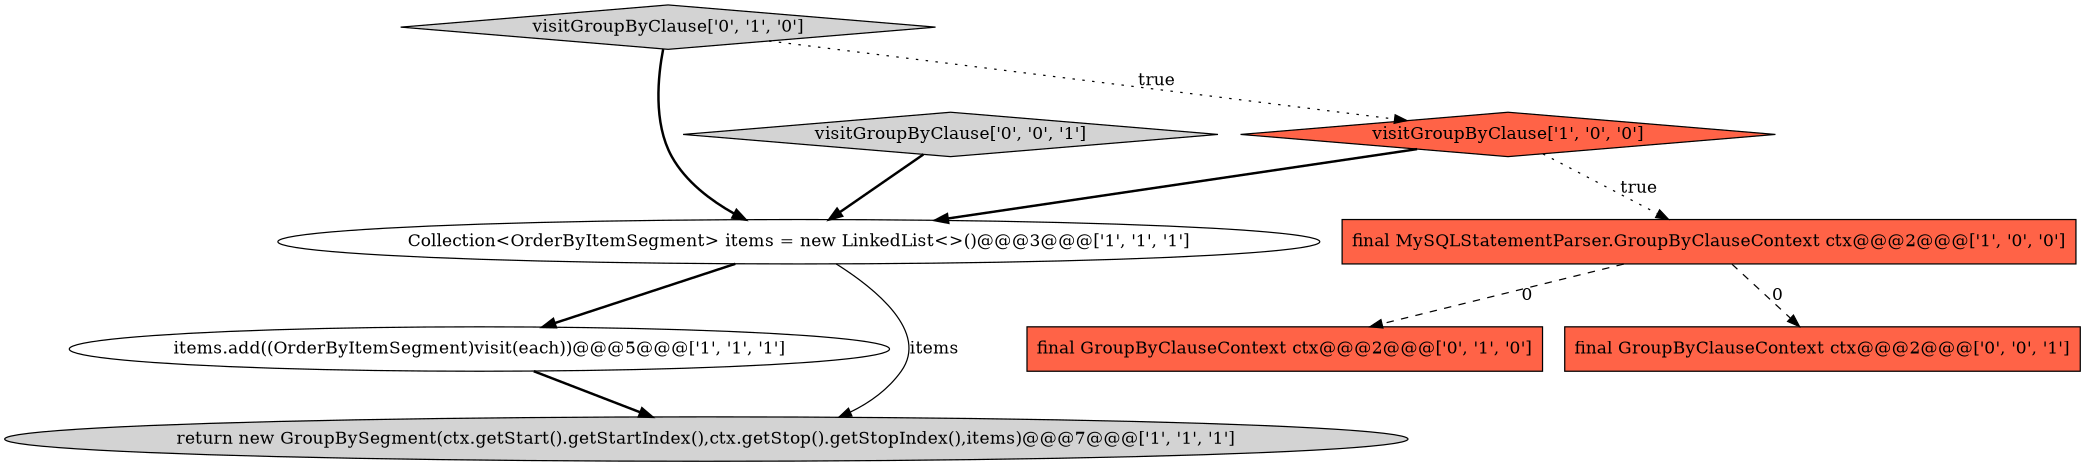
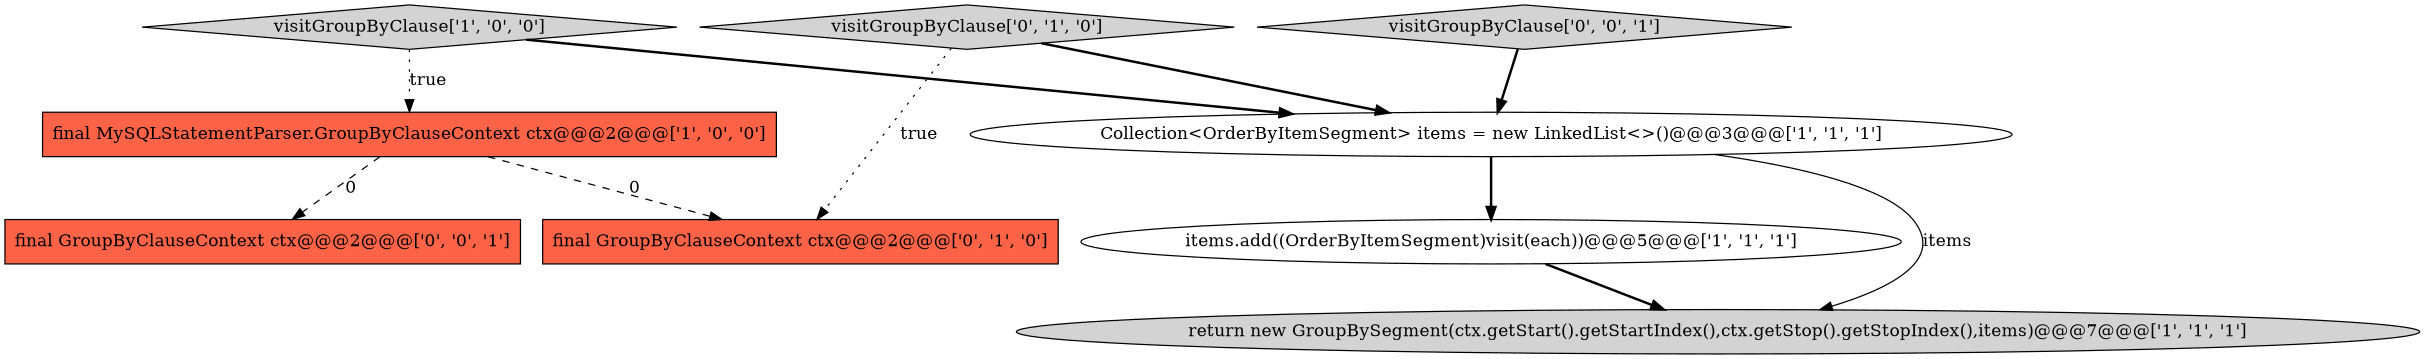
(1082, 80) -> (888, 129)
(1508, 134) -> (409, 27)
